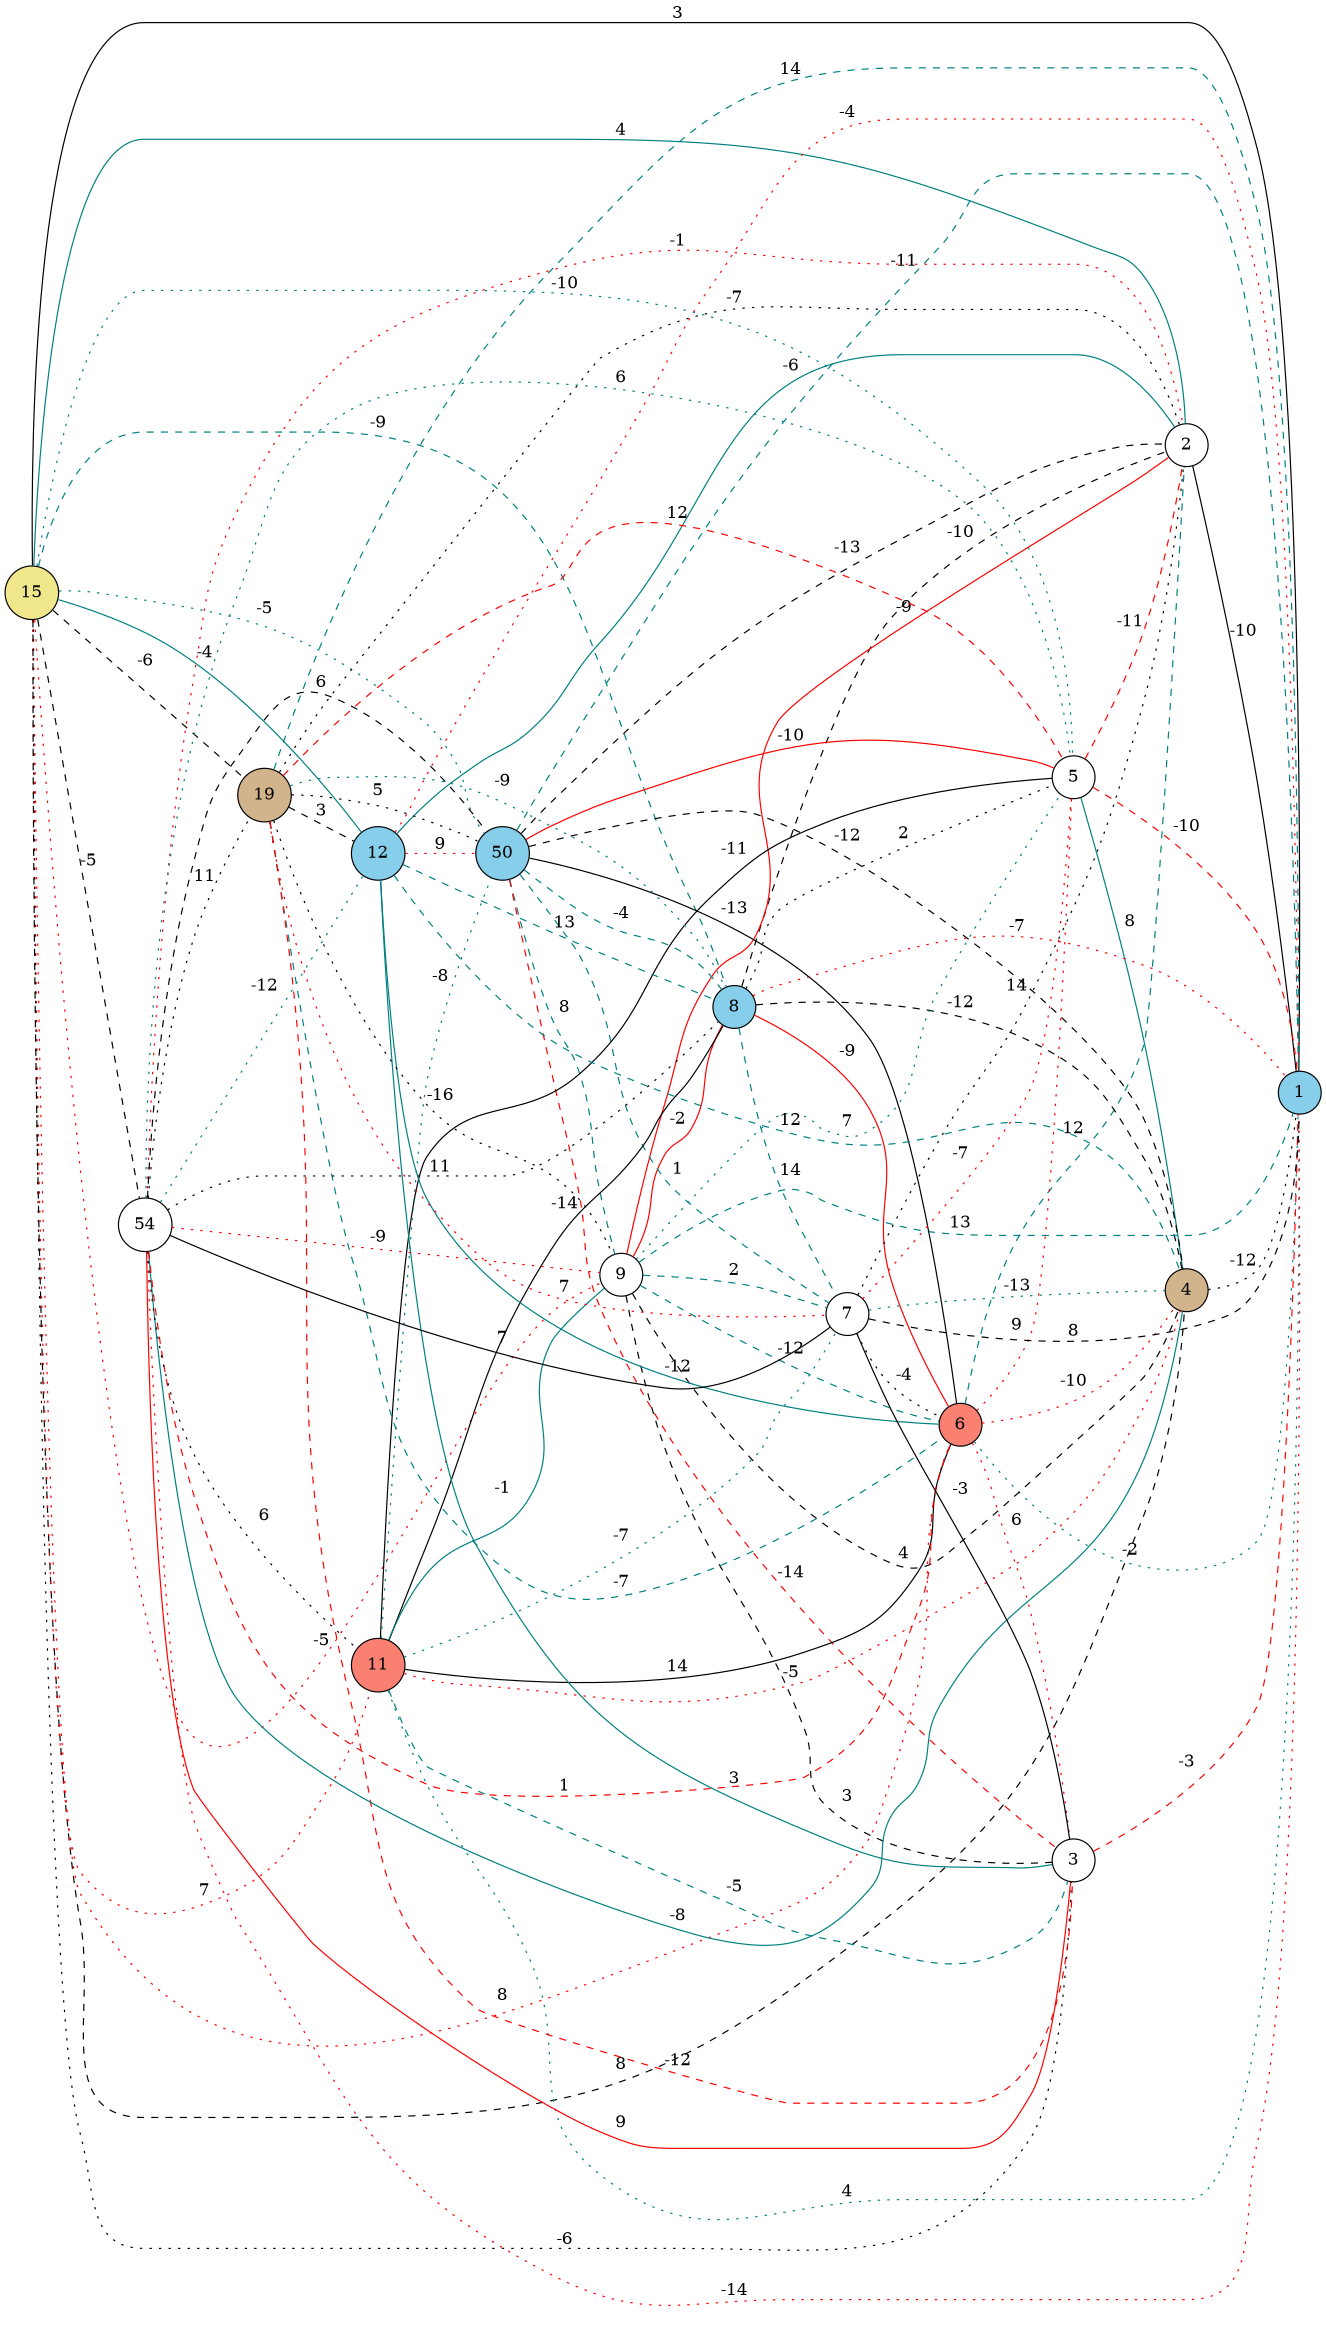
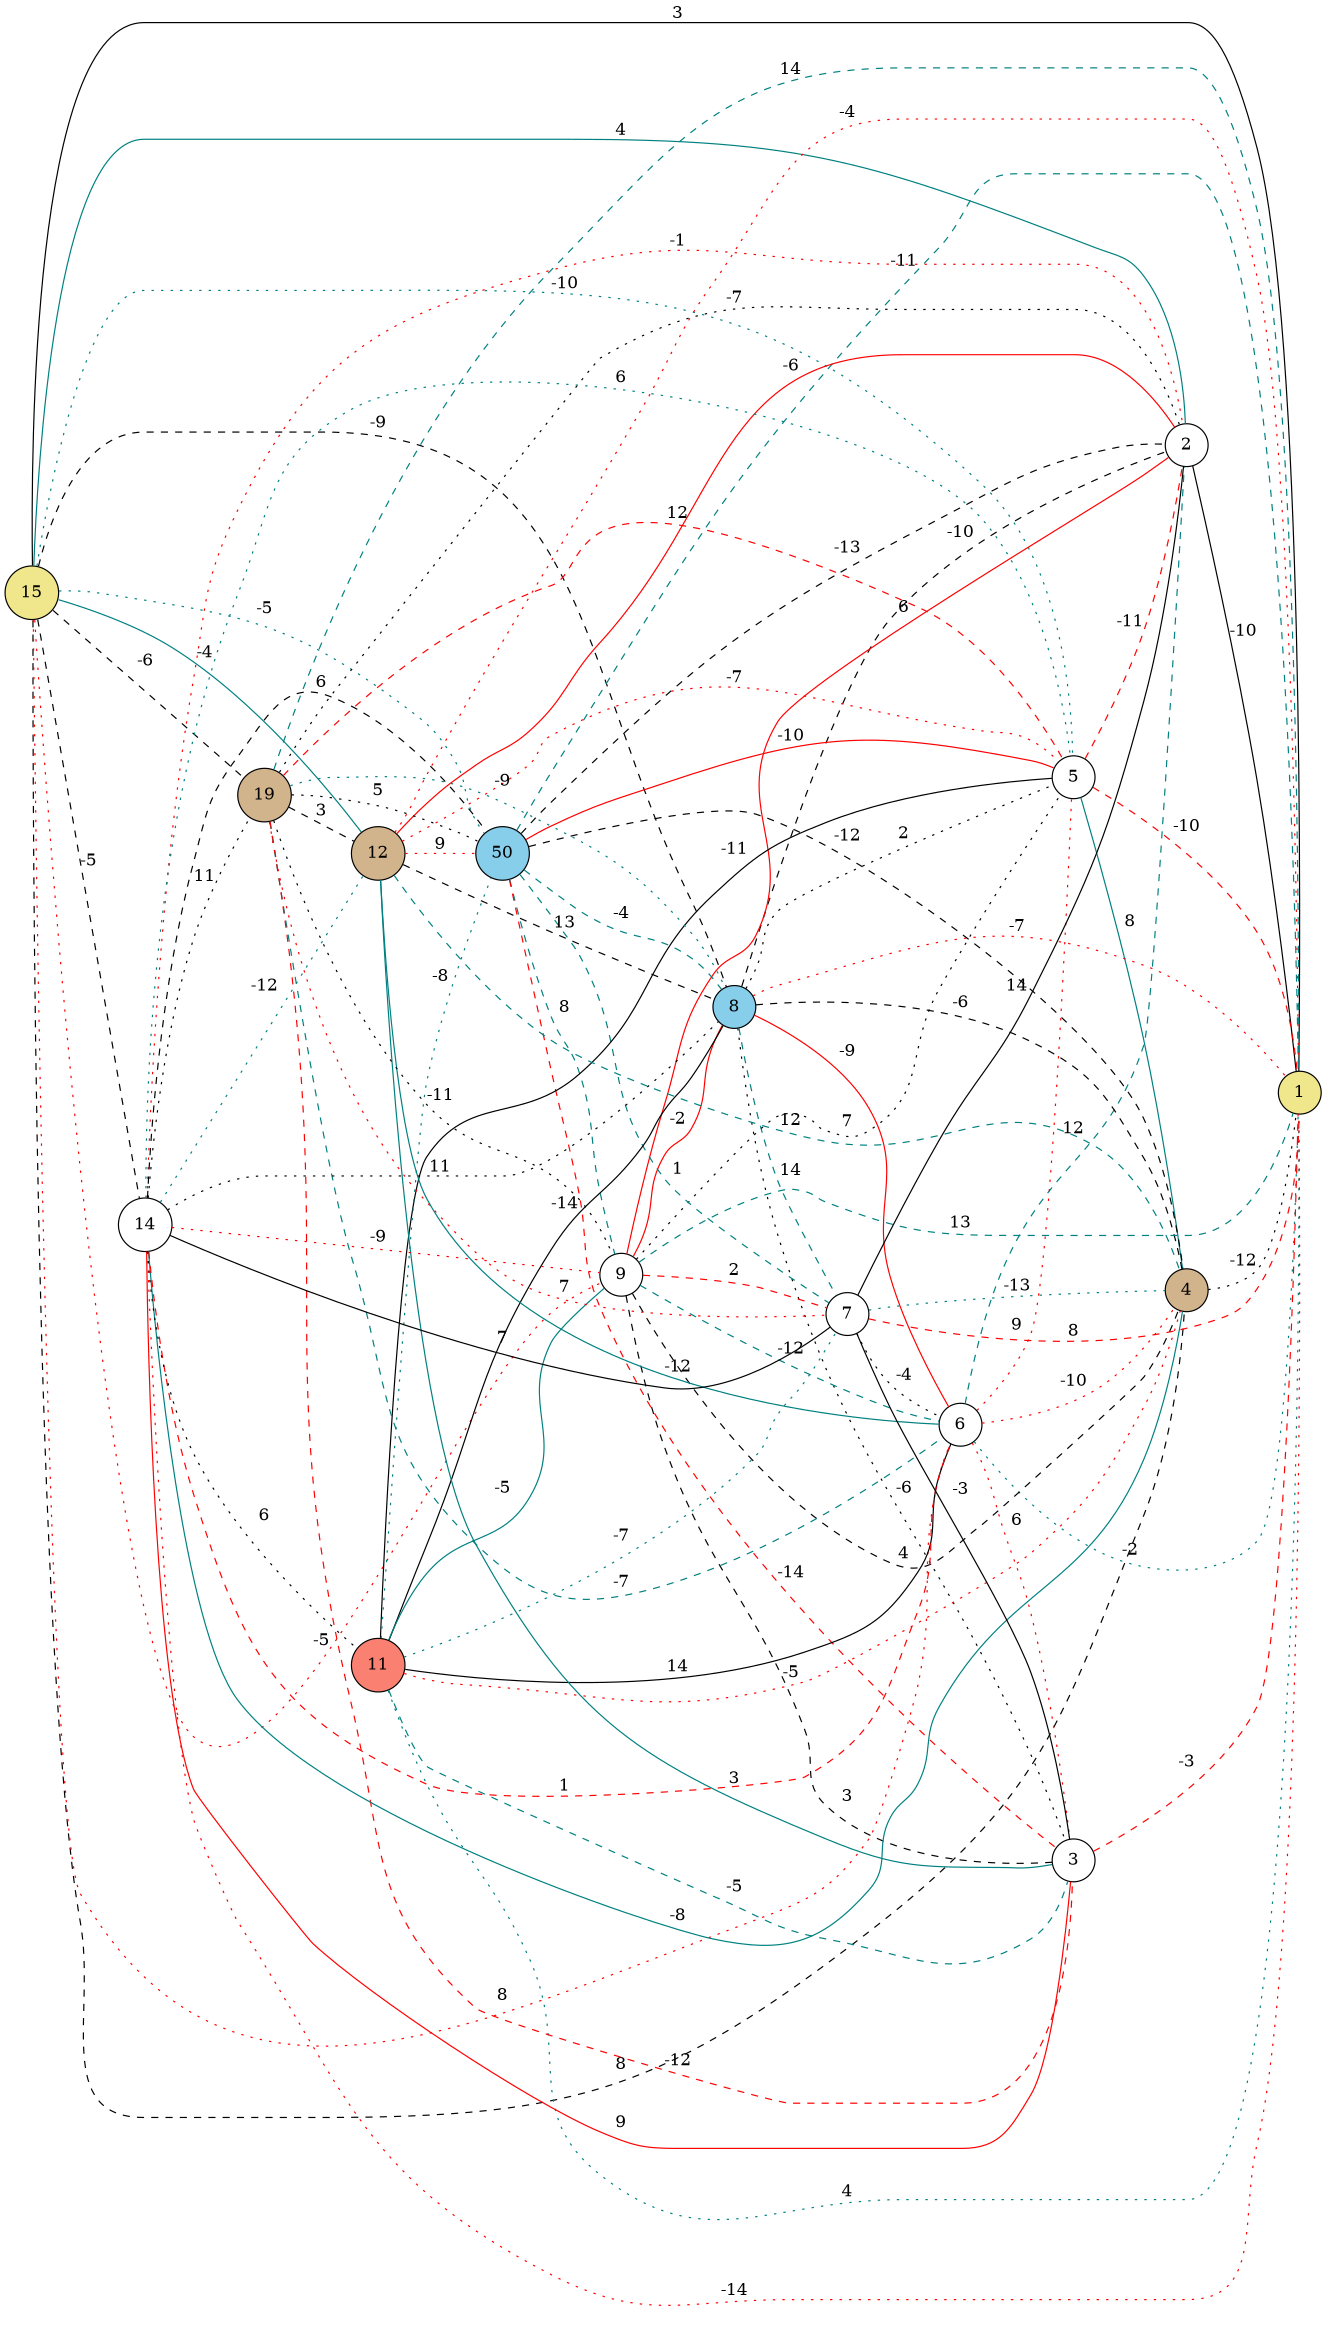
(726, 451) -> (726, 451)
(477, 473) -> (477, 473)
(904, 608) -> (904, 608)
(378, 853) -> (378, 853)
(1076, 902) -> (1076, 902)
(550, 931) -> (550, 931)
(961, 1003) -> (961, 1003)
(864, 1033) -> none
(1034, 1077) -> (714, 687)
(1300, 1093) -> (1300, 1093)
(440, 1096) -> (440, 1096)
(891, 1112) -> (902, 1099)
(145, 1225) -> (145, 1225)
(736, 1283) -> (736, 1283)
(1131, 1337) -> (1131, 1337)
(961, 1425) -> (961, 1425)
(46, 1457) -> none
(503, 1488) -> (503, 1488)
(68, 2043) -> (864, 1448)
